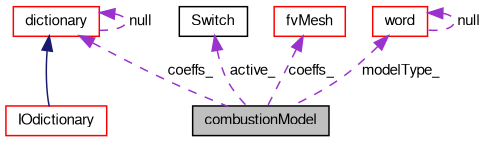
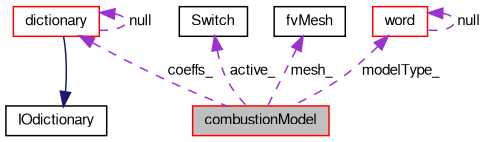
(310, 21) -> (310, 21)
(310, 71) -> (310, 71)
(46, 79) -> (66, 64)
(56, 121) -> (56, 121)
(261, 121) -> (261, 121)
